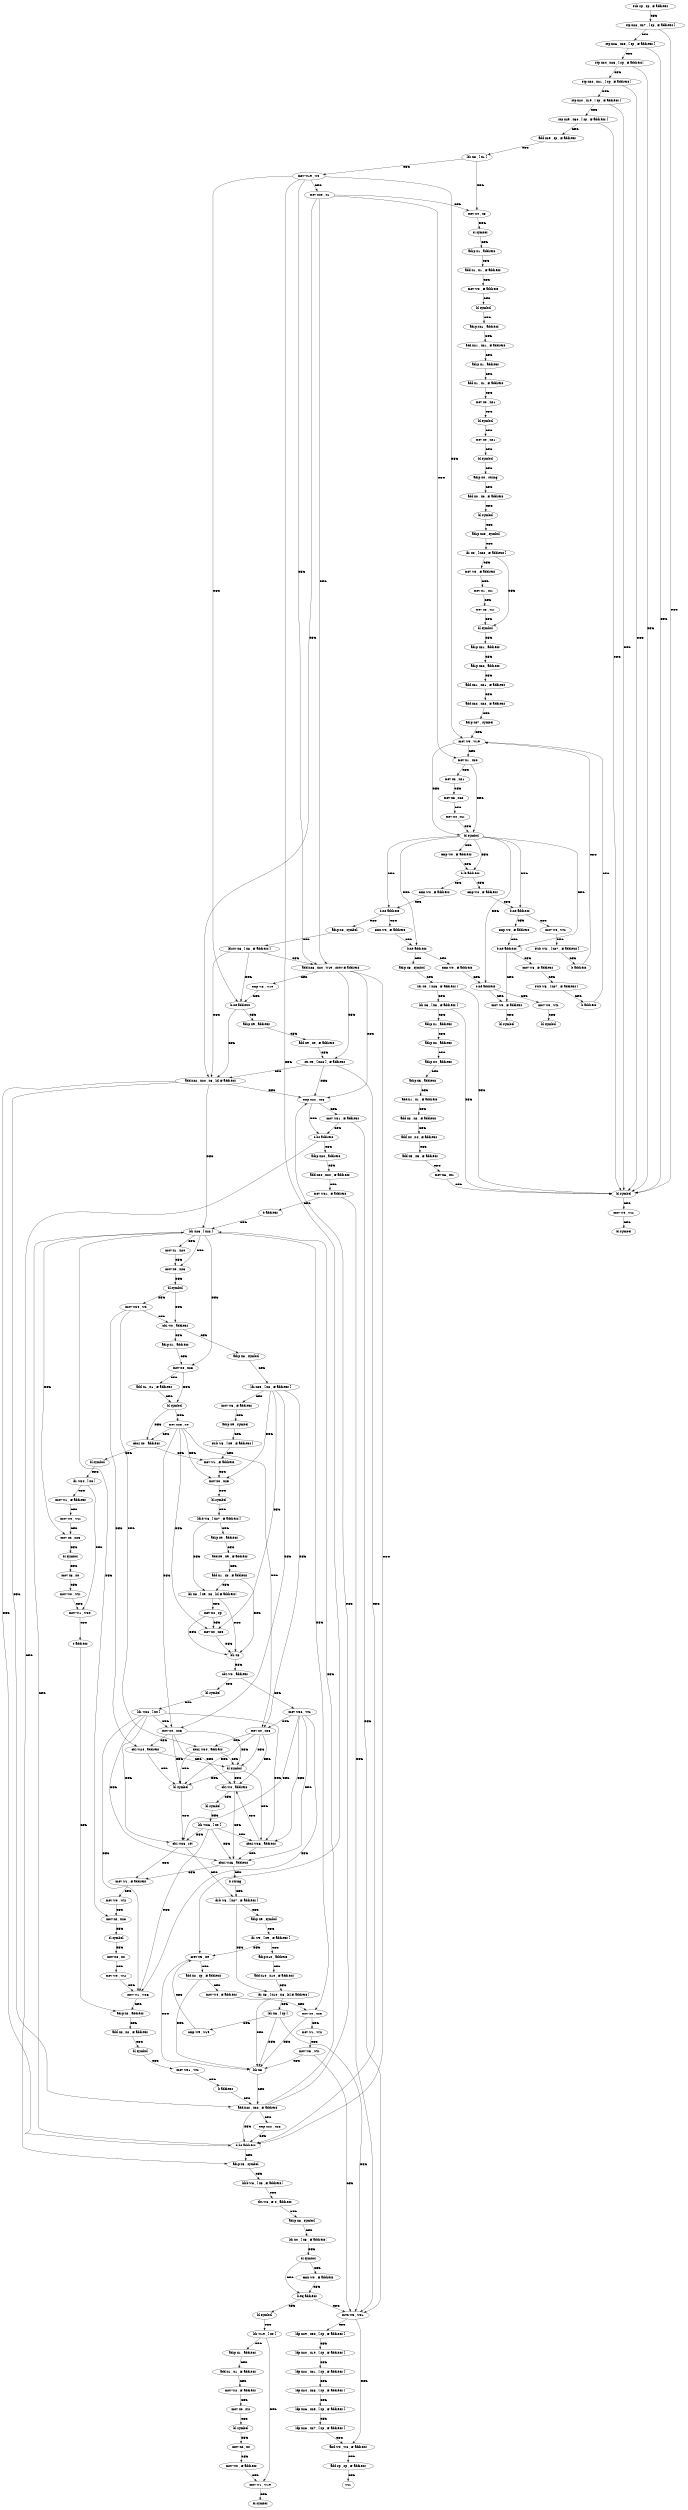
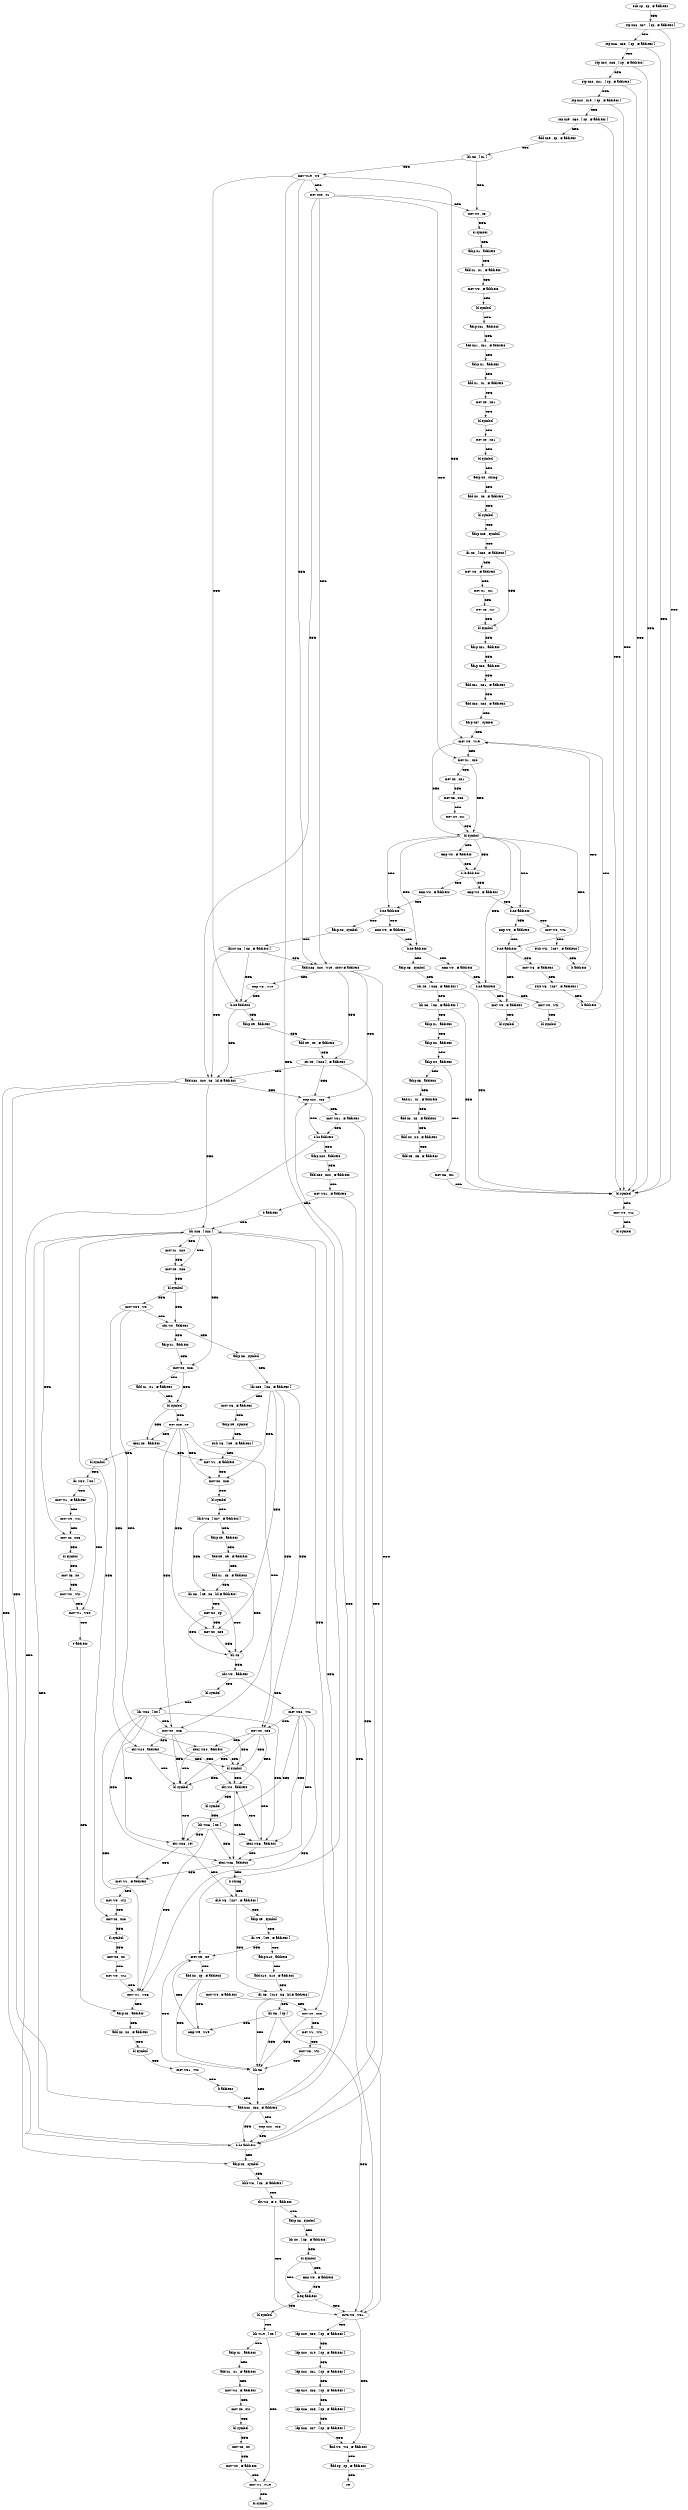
(431, 1165) -> (452, 1117)
(212, 1985) -> (196, 2003)
(346, 2177) -> (275, 2284)
(348, 2485) -> (348, 2485)
